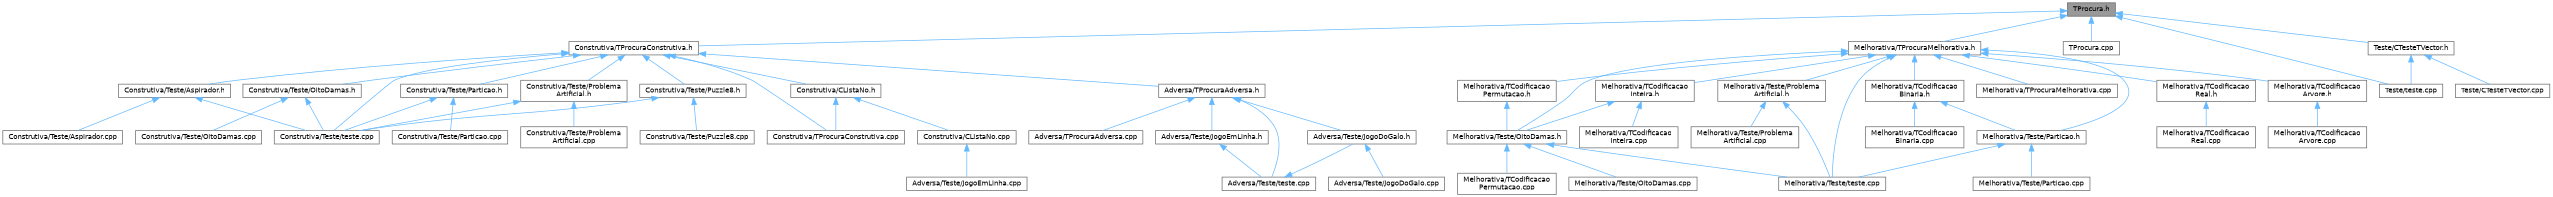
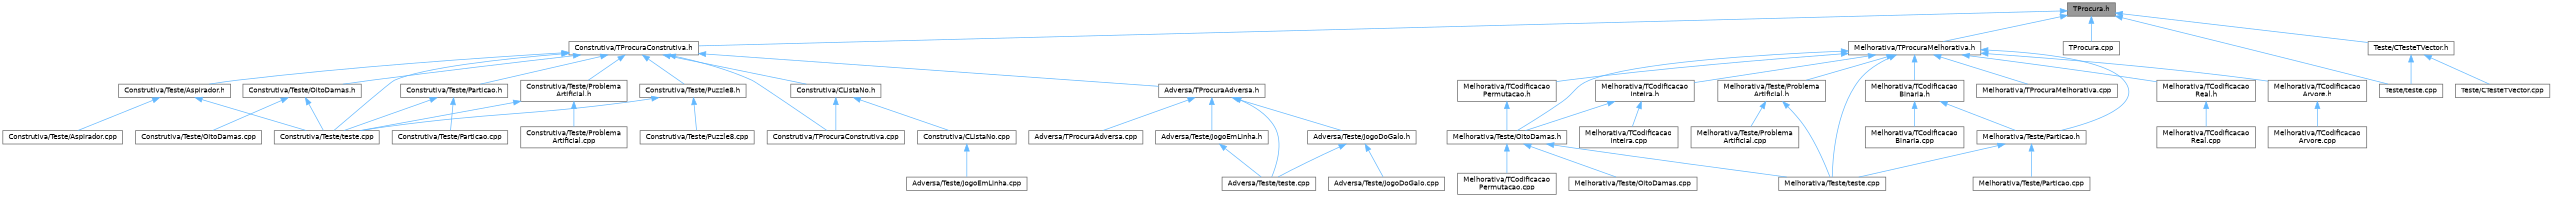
(1322, 159) -> (1309, 162)
